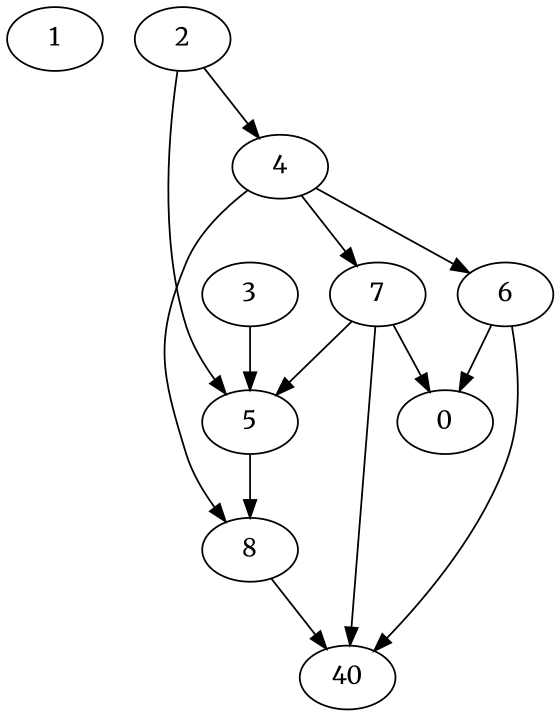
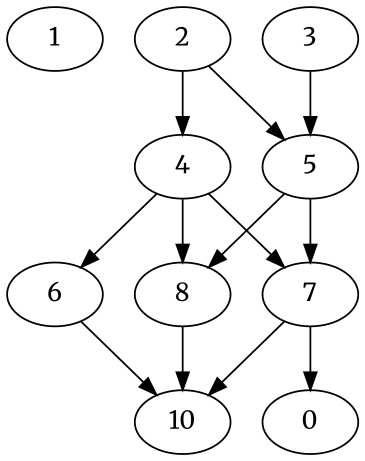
(479, 350) -> none
(320, 352) -> (310, 222)
(348, 678) -> (183, 422)
